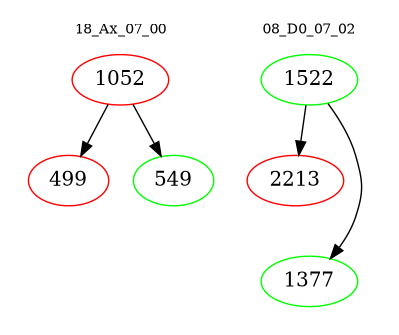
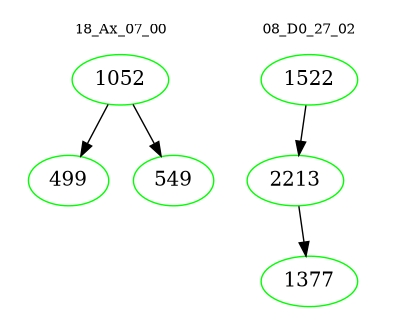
(309, 30) -> (309, 30)
(120, 80) -> (120, 80)
(360, 174) -> (301, 224)
(69, 181) -> (69, 181)
(295, 181) -> (295, 181)
